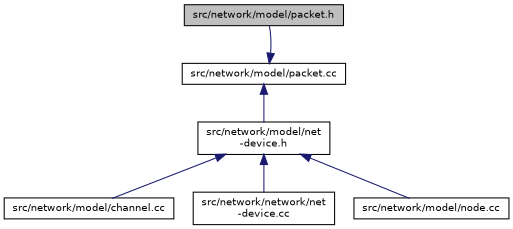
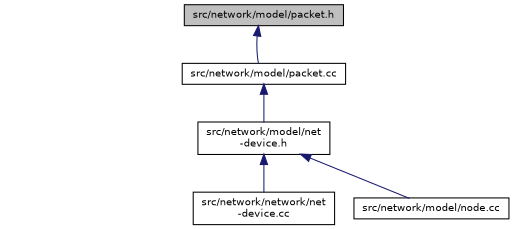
(271, 39) -> (257, 50)
(89, 208) -> none
